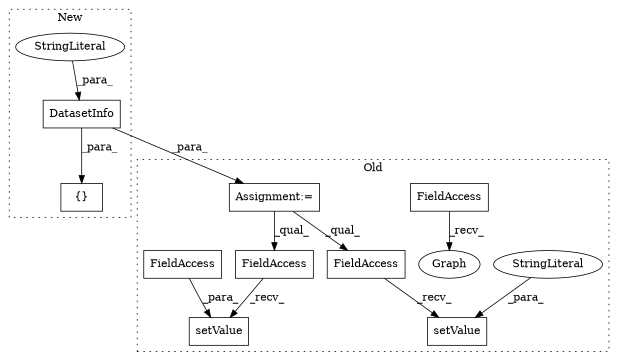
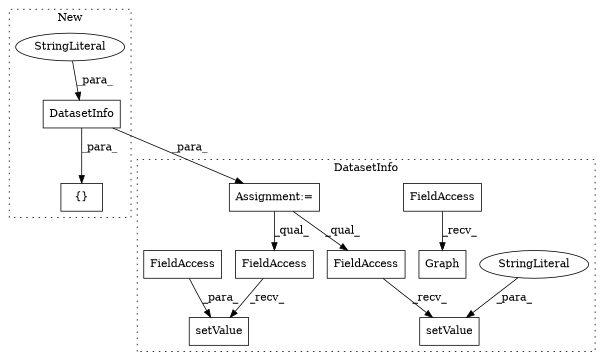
(373, 168) -> (366, 168)
(449, 264) -> (442, 264)
